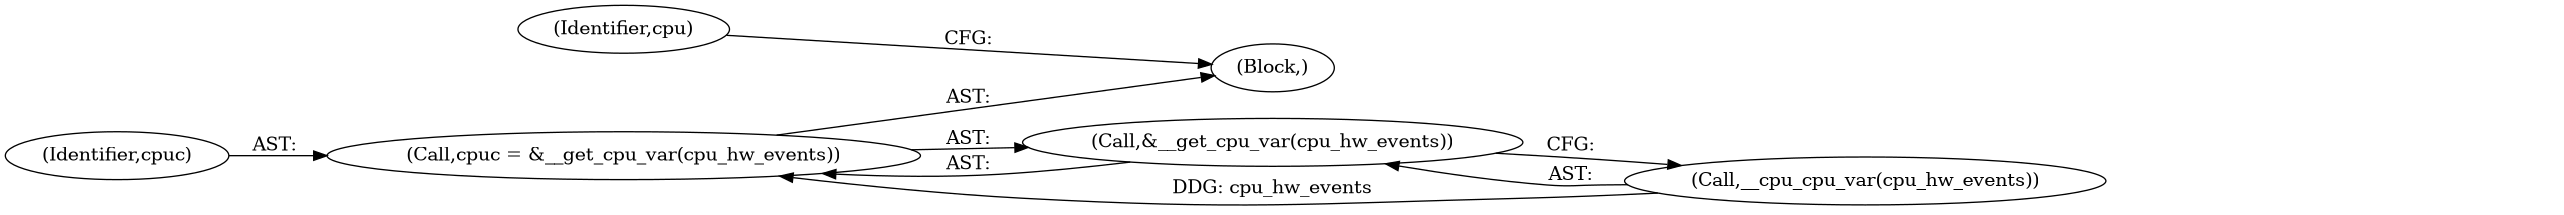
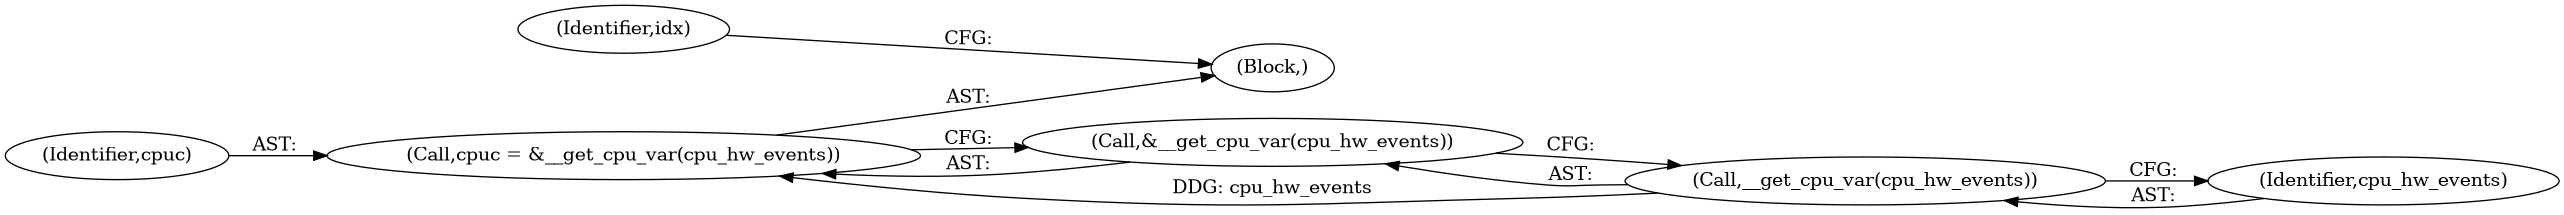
(624, 29) -> (624, 29)
(972, 139) -> (972, 139)
(1865, 181) -> (1865, 181)
none -> (2384, 181)
